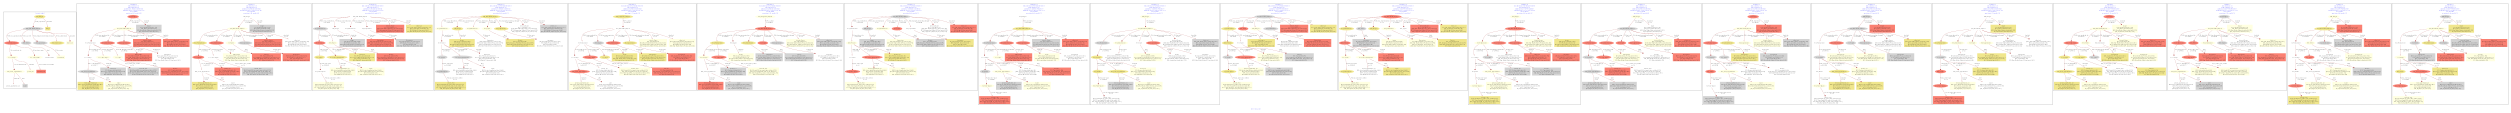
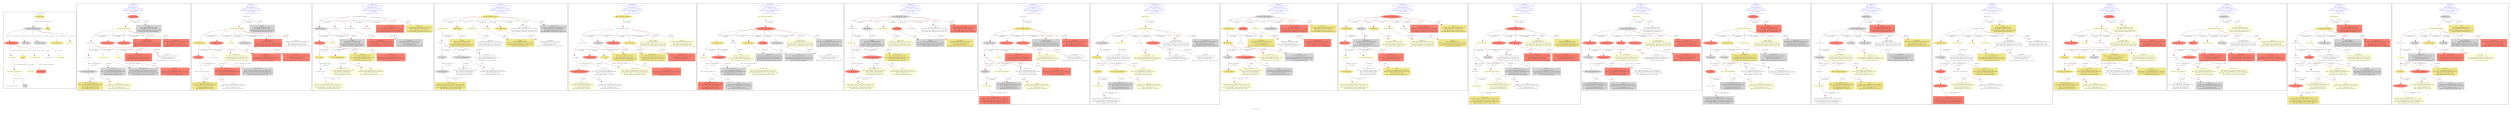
none -> (23, 57)
